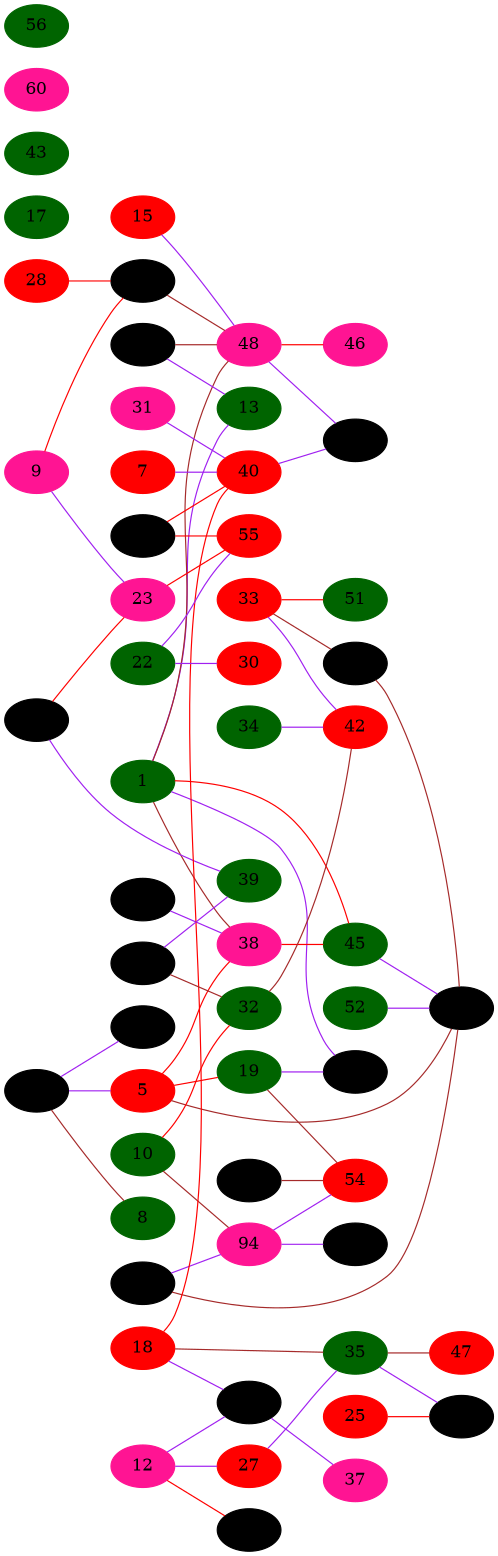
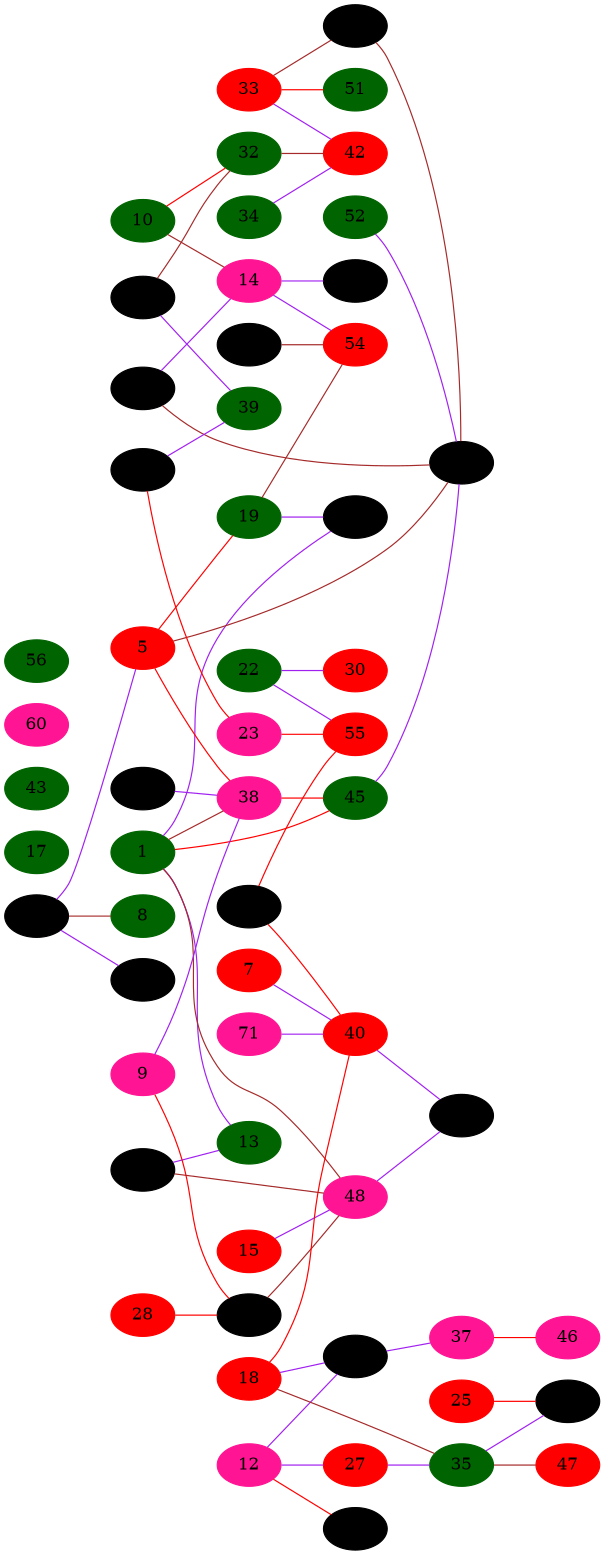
(302, 345) -> (515, 1338)
(143, 408) -> (249, 1034)
(86, 538) -> (200, 931)
(249, 1244) -> (249, 281)
